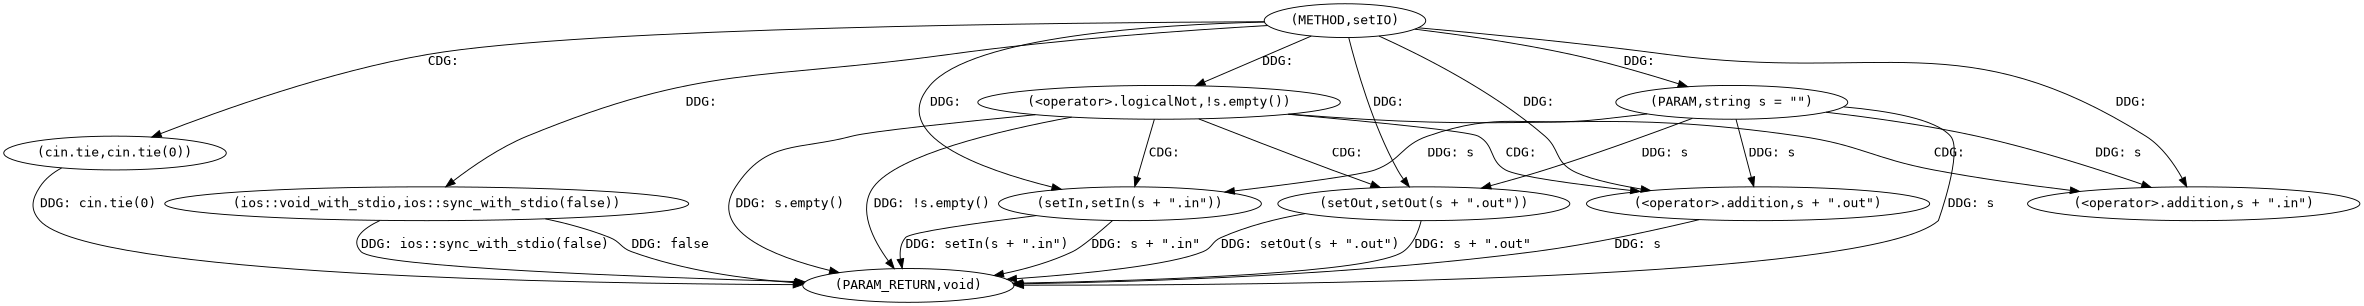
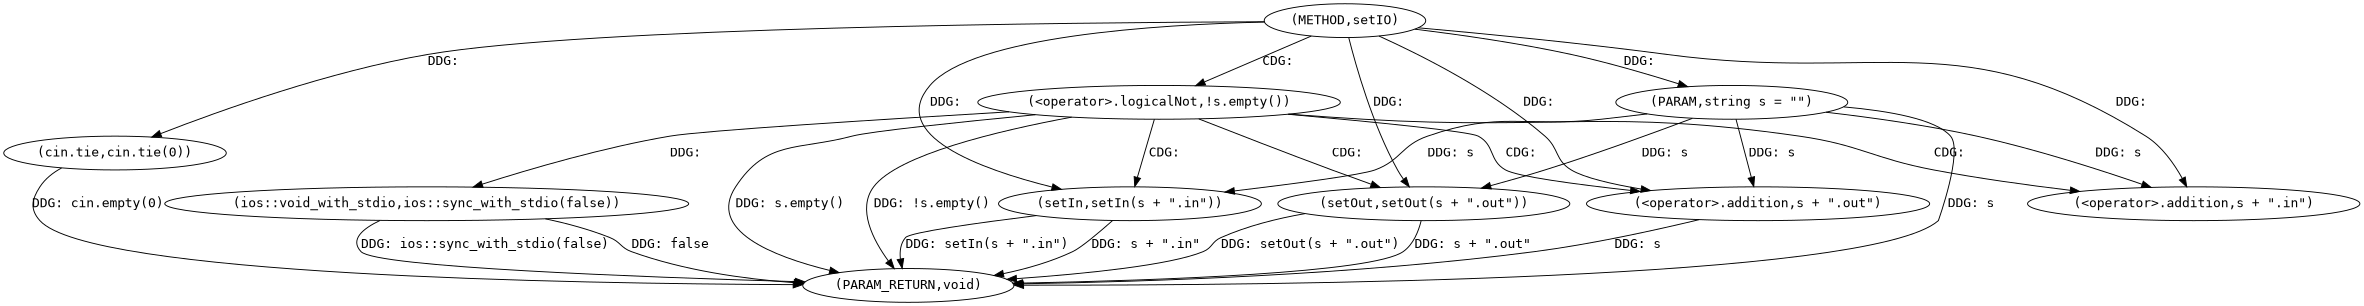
(447, 61) -> (447, 61)
(1282, 61) -> (1282, 61)
(850, 66) -> (743, 129)
(98, 204) -> (98, 204)
